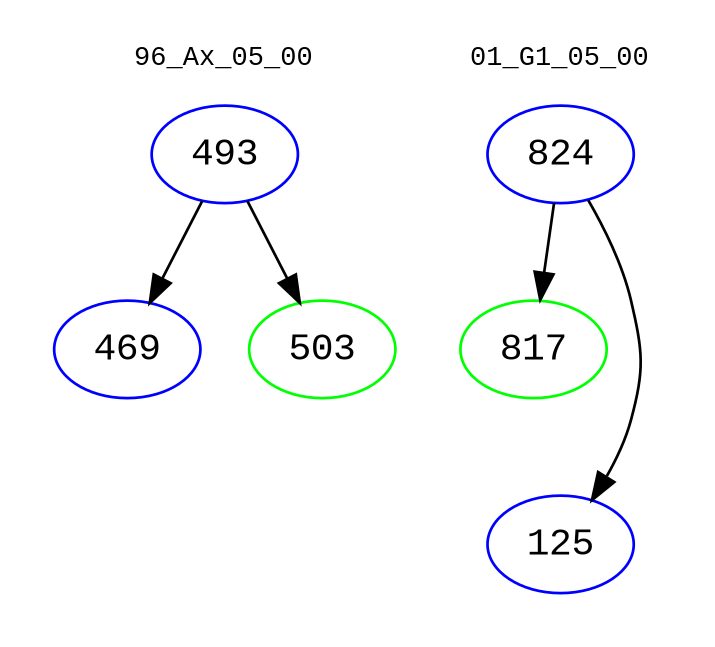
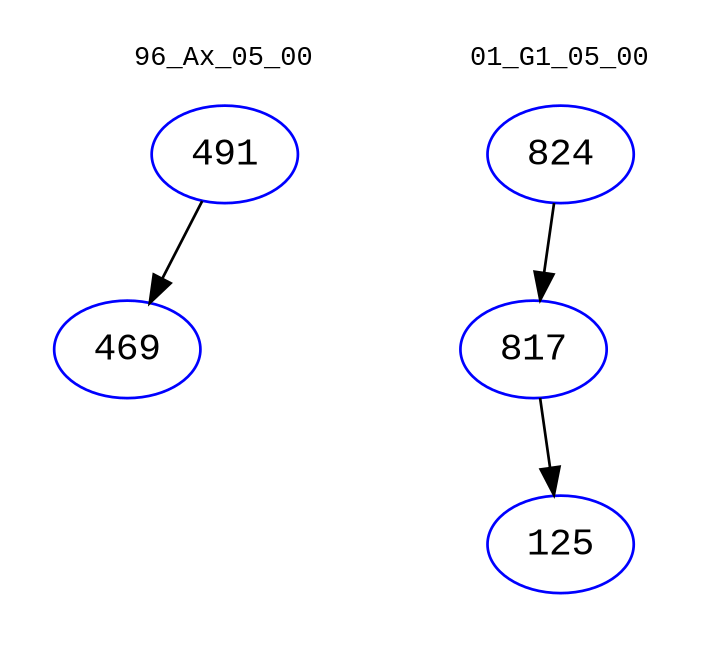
(225, 154) -> (225, 154)
(638, 336) -> (545, 433)
(322, 349) -> none
(534, 349) -> (534, 349)
